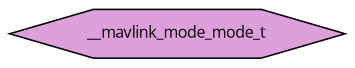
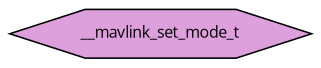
(177, 34) -> (161, 34)
